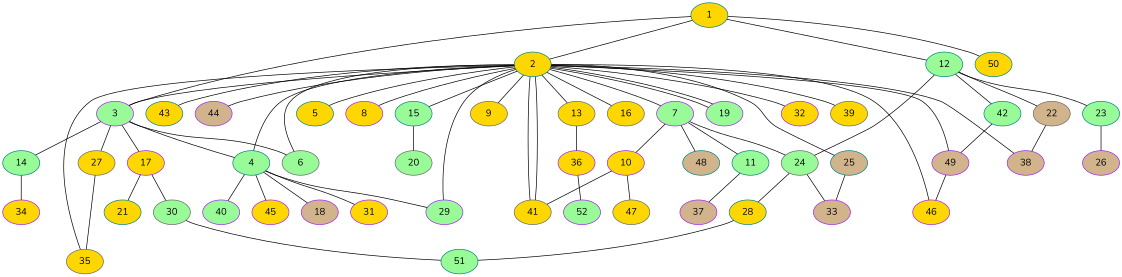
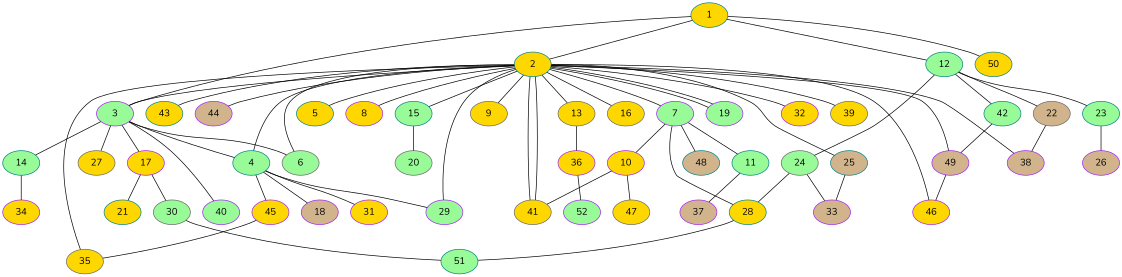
(737, 138) -> (682, 179)
(236, 188) -> (176, 156)
(91, 212) -> (181, 243)
